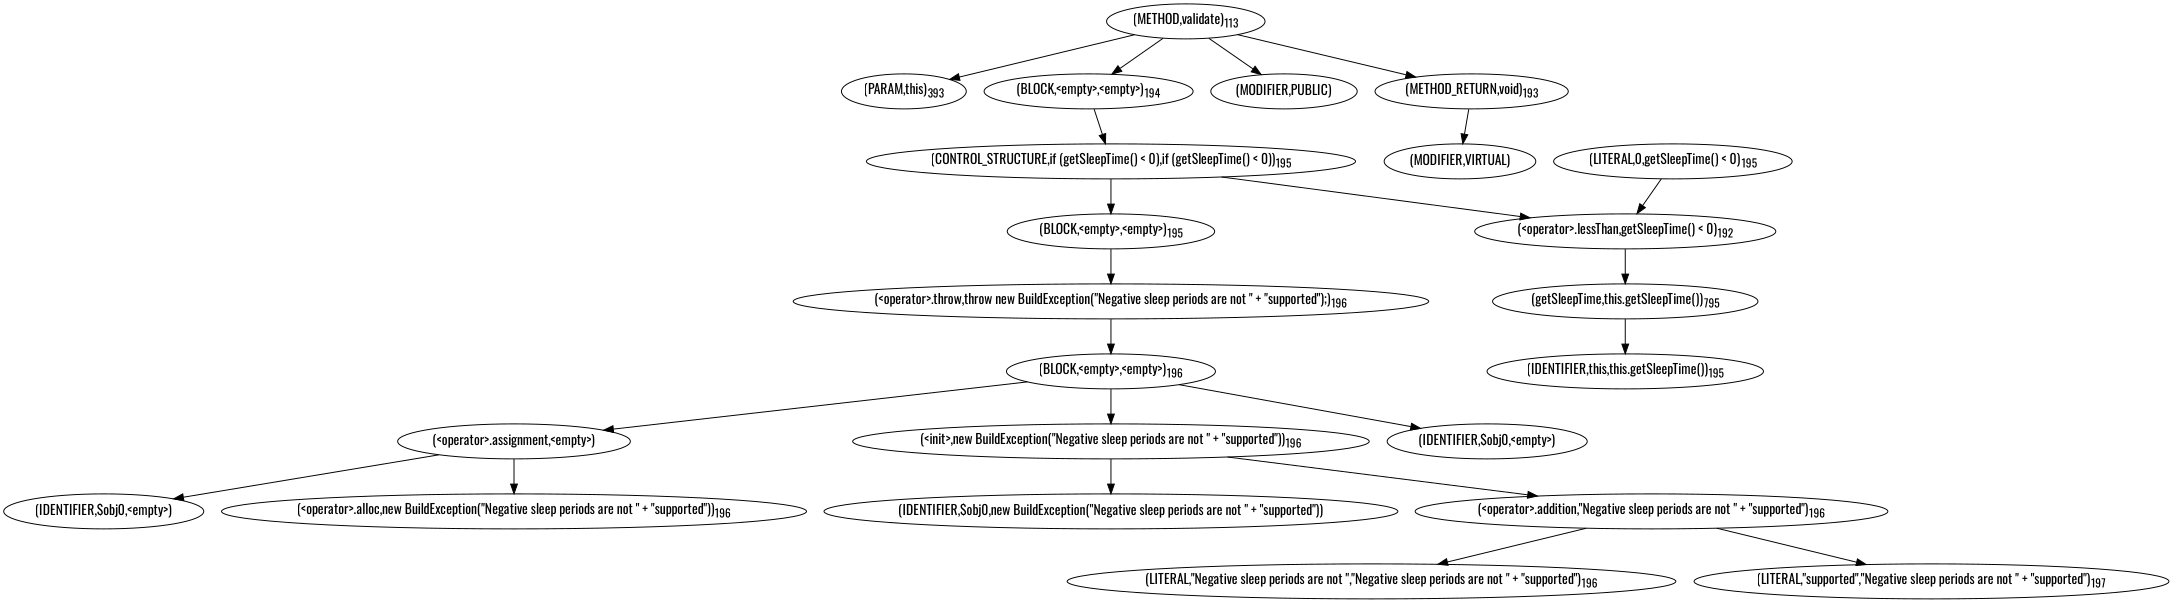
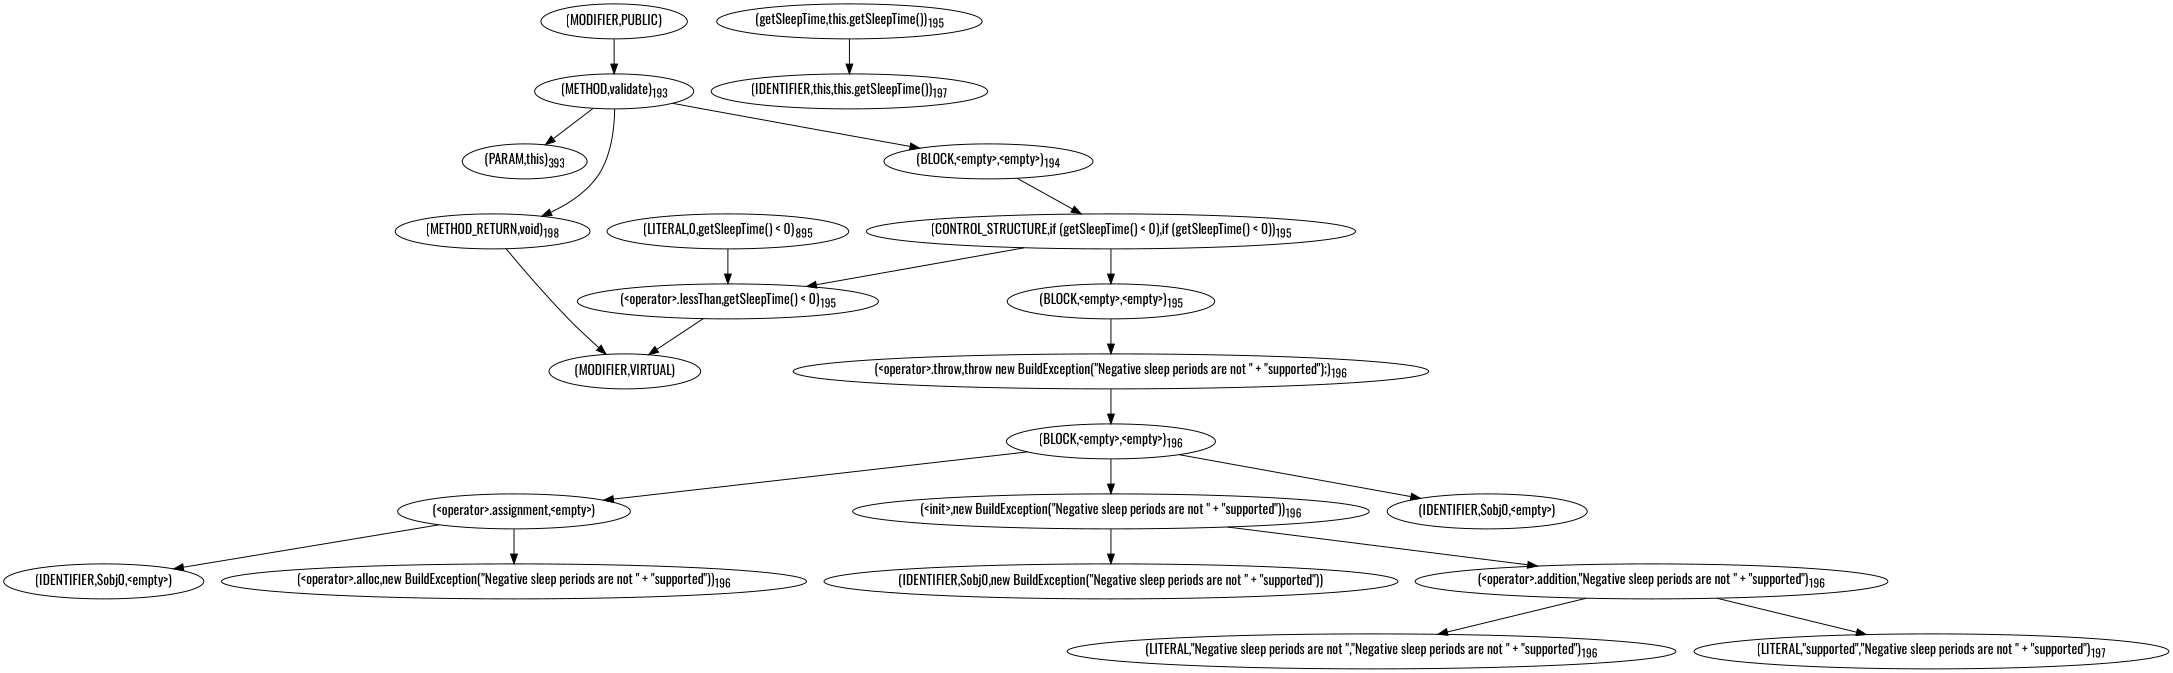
(1232, 20) -> (660, 90)
(1231, 54) -> (614, 52)
(1530, 90) -> (551, 230)
(1749, 160) -> (804, 230)
(1725, 230) -> (828, 300)
(1625, 262) -> (680, 334)
(1712, 300) -> (936, 20)
(1716, 370) -> (940, 90)
